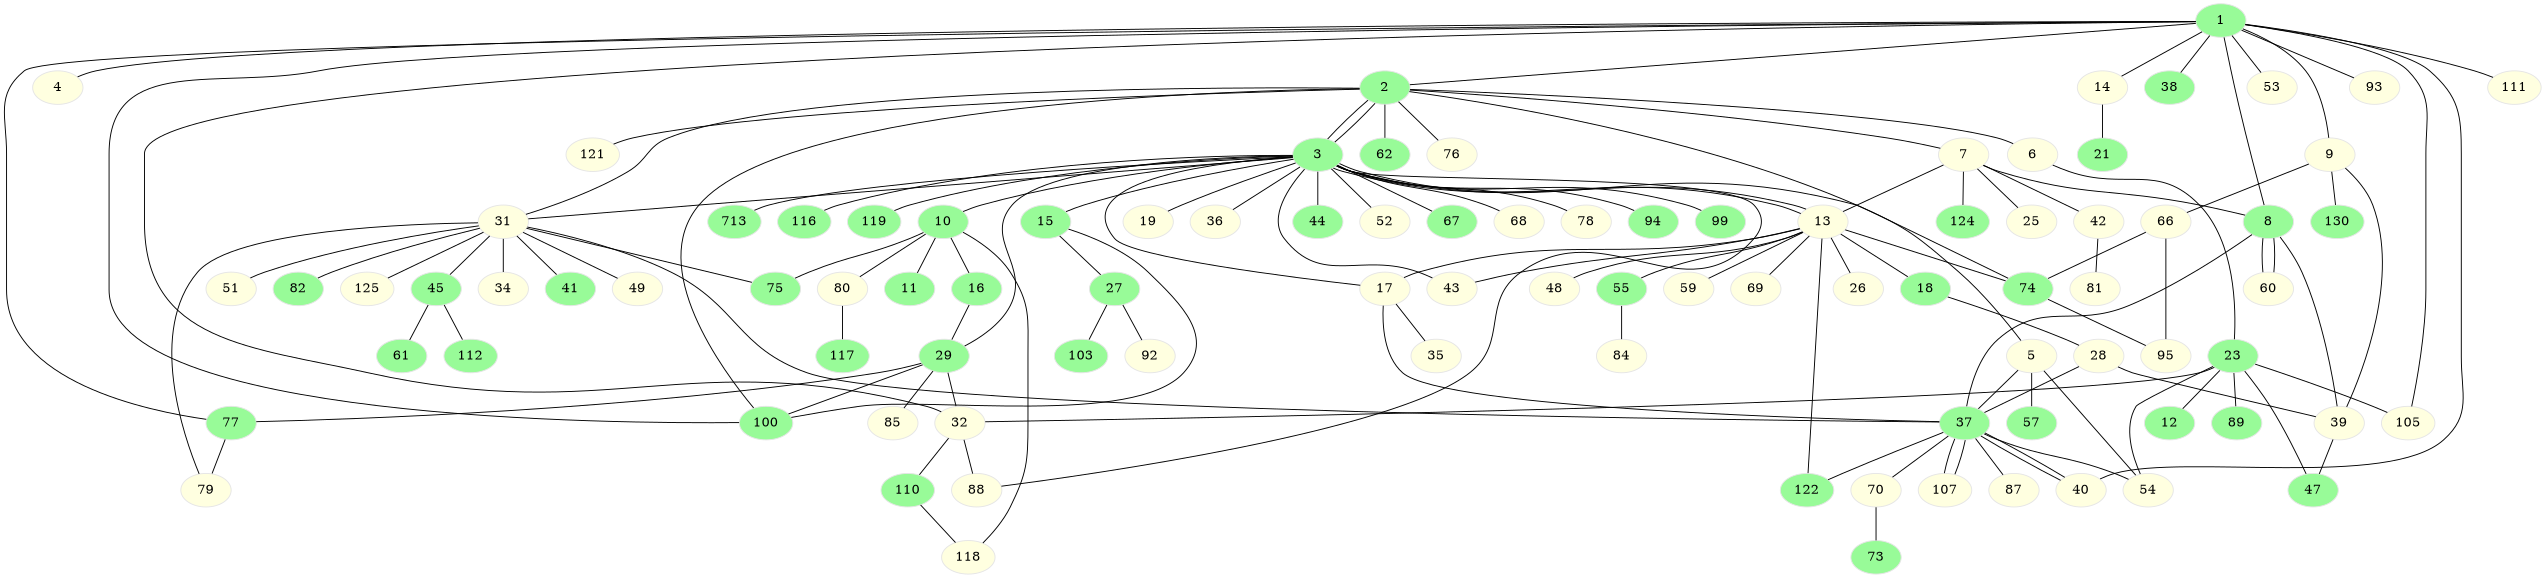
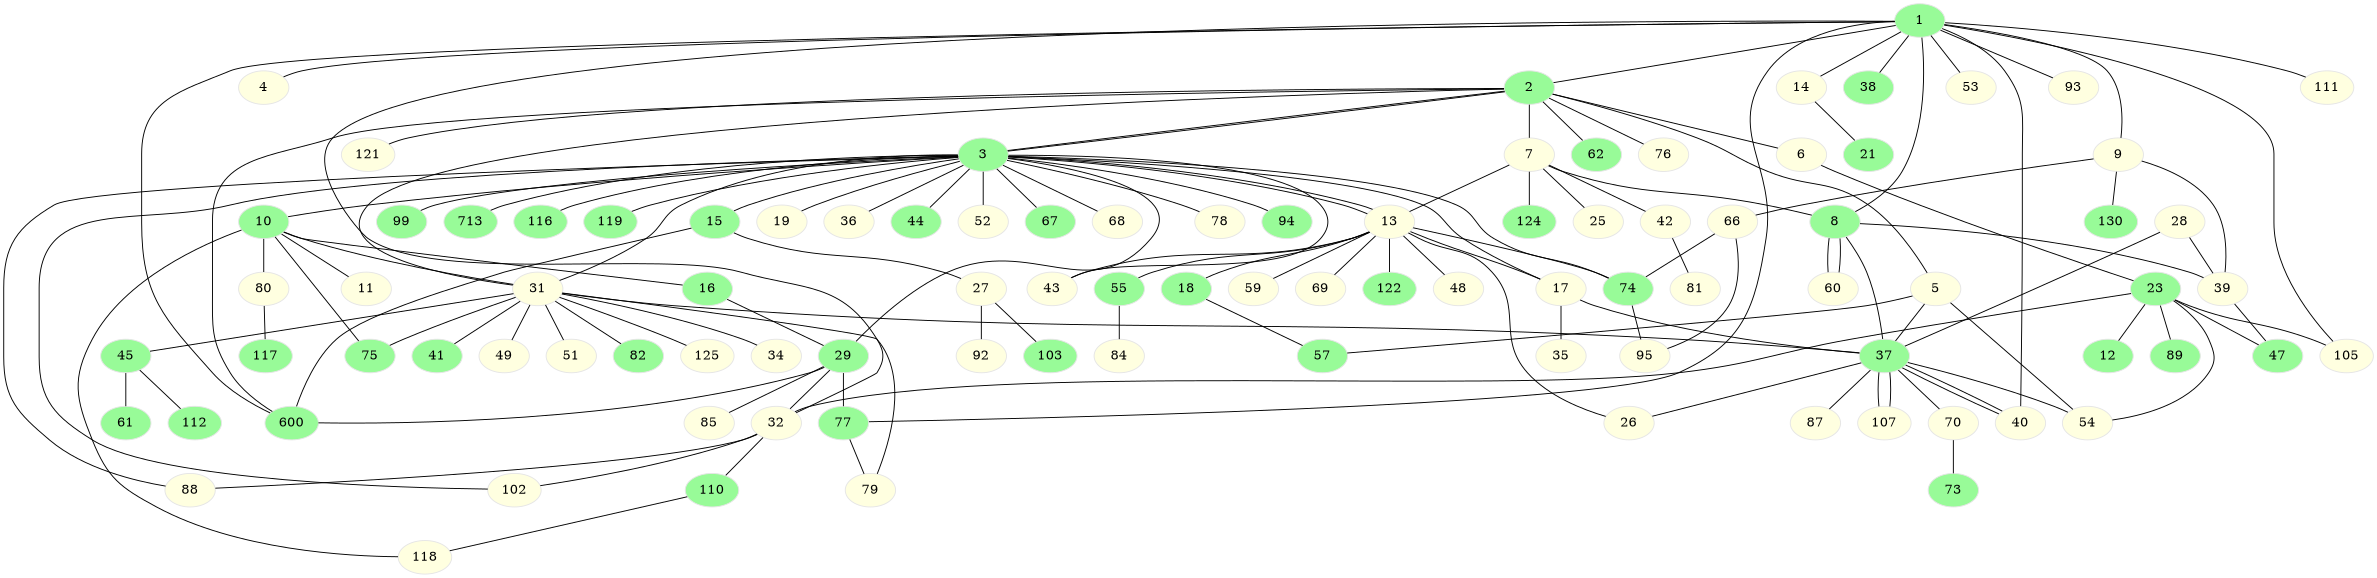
none -> (386, 261)
(910, 289) -> (366, 289)
(1115, 289) -> (981, 289)
(2014, 320) -> (1250, 320)
(766, 423) -> (292, 423)
(1885, 456) -> (1757, 390)
none -> (514, 490)
